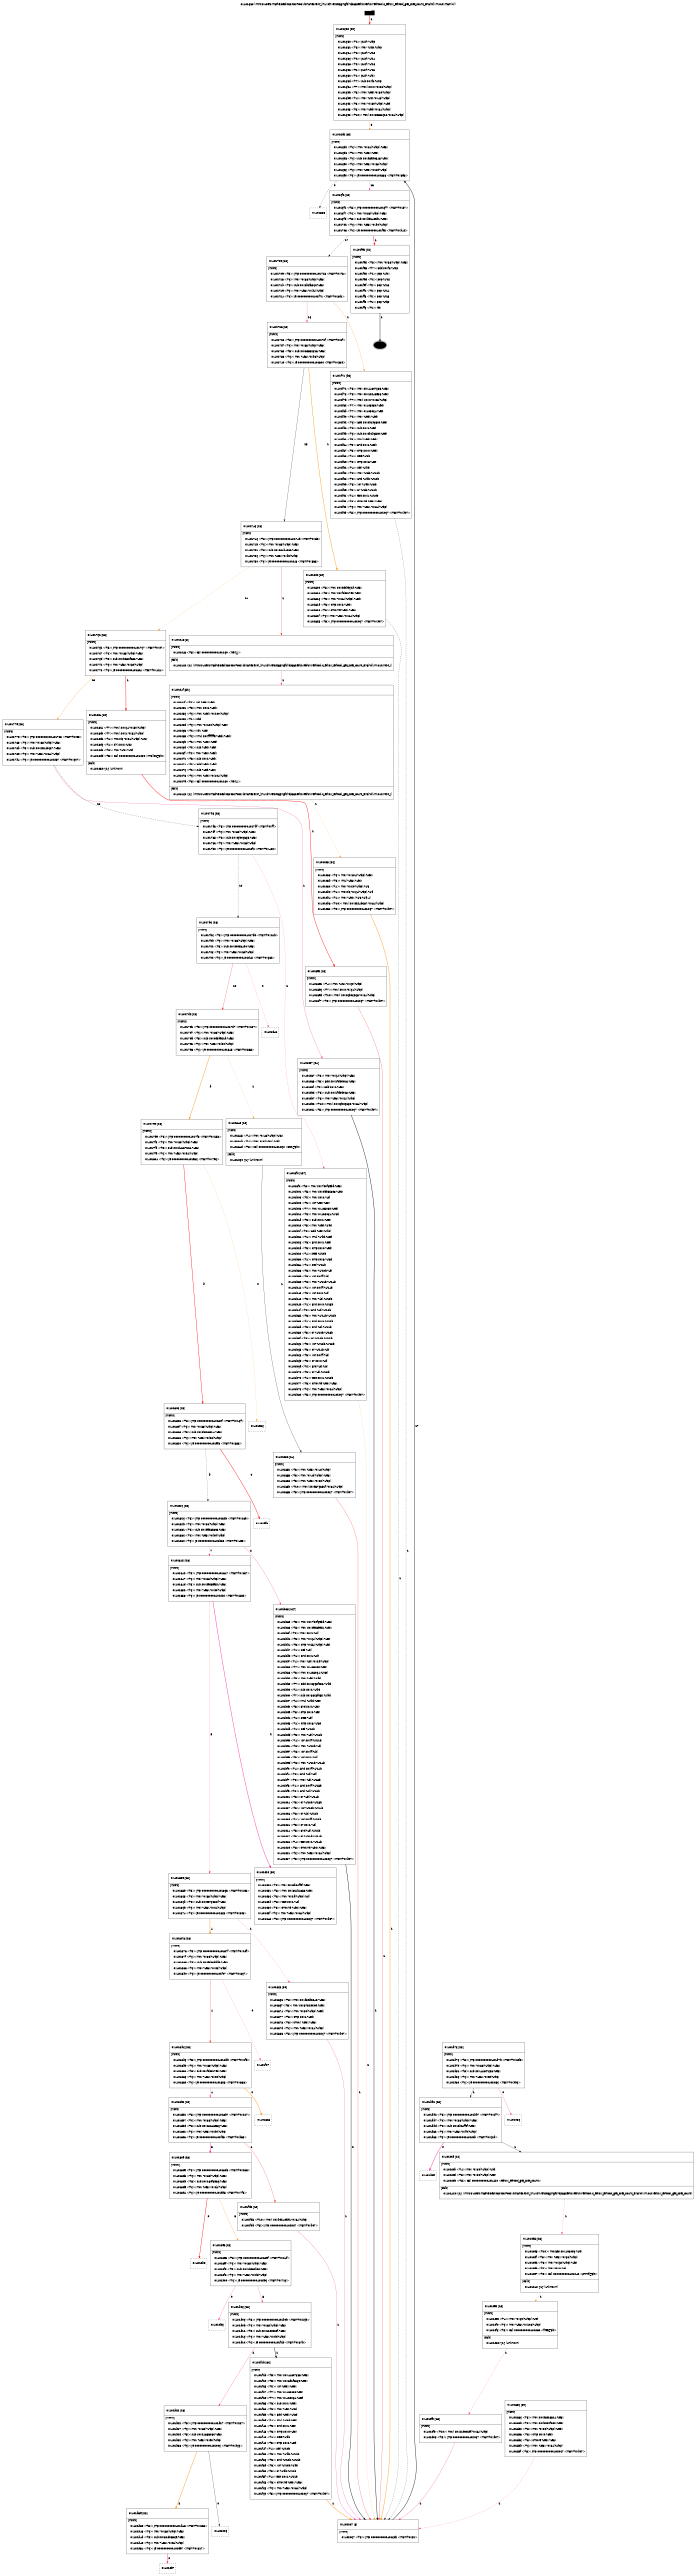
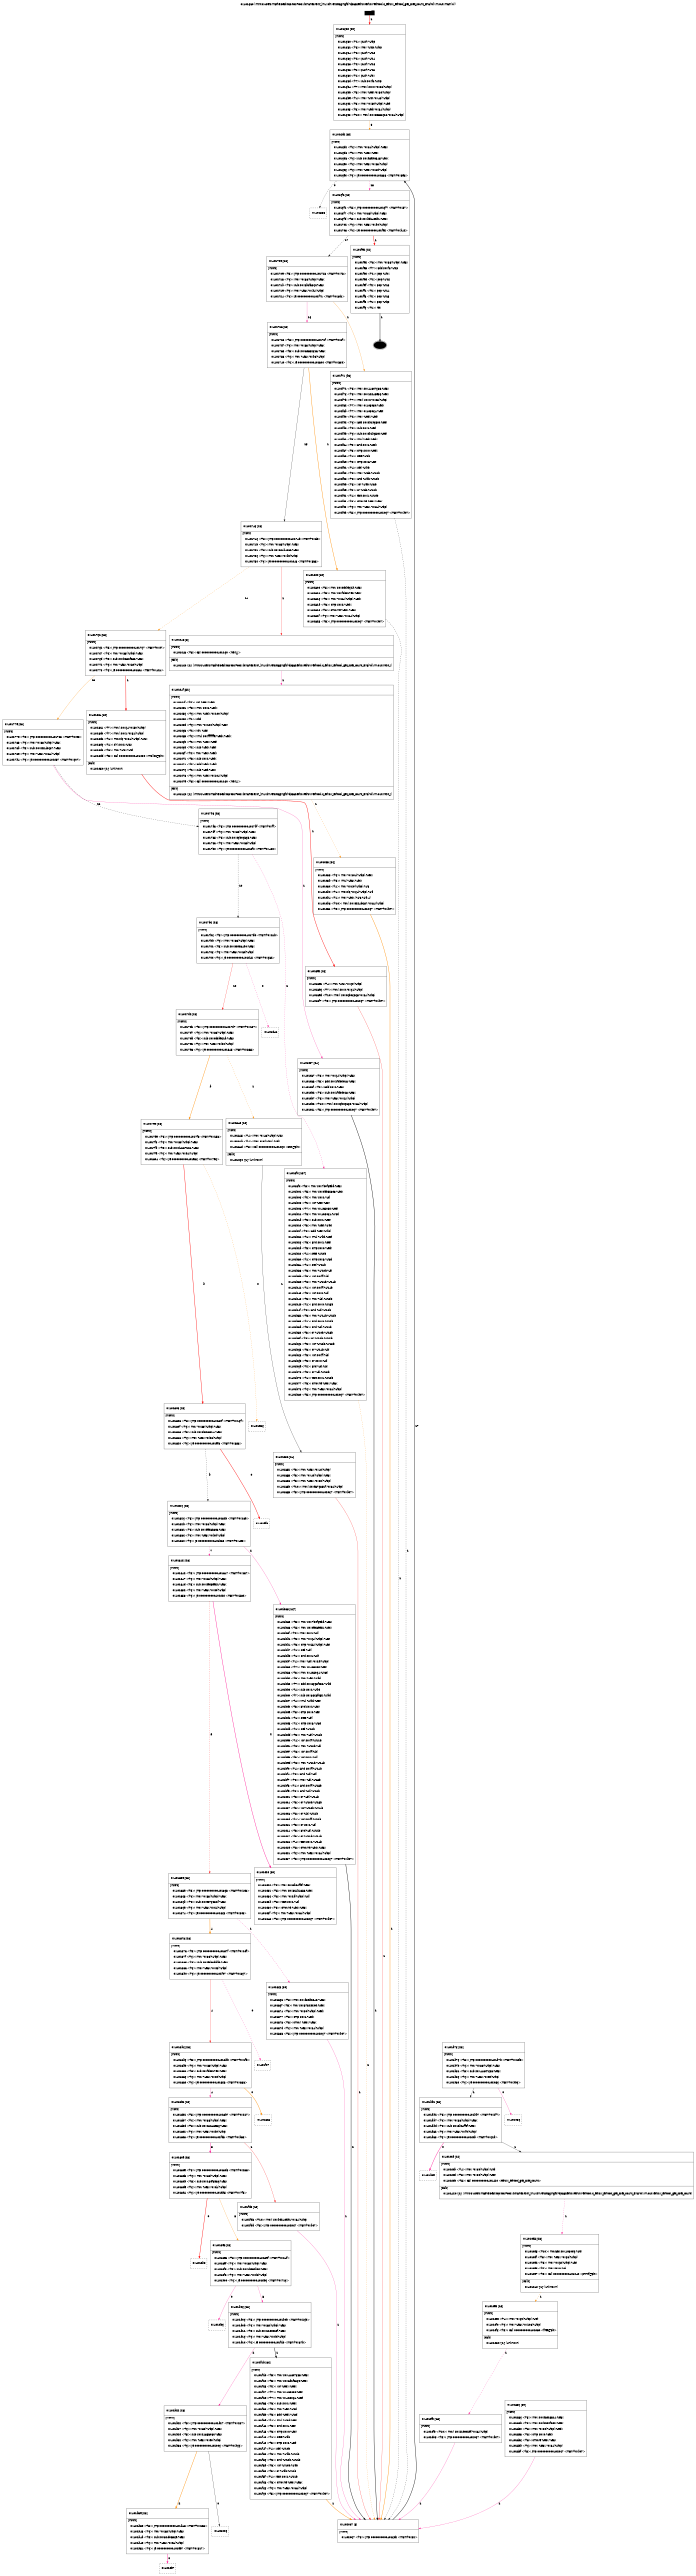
(488, 2508) -> (488, 2508)
